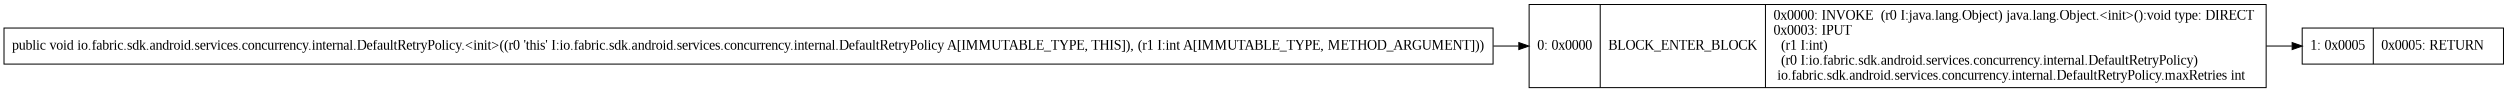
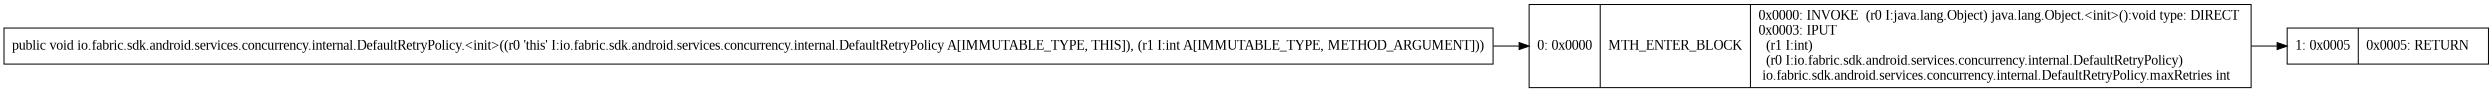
(1683, 46) -> (1675, 46)
